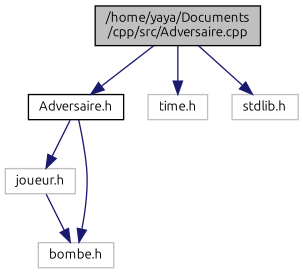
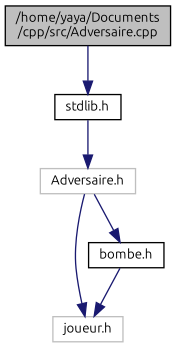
(128, 66) -> (88, 137)
(76, 107) -> (88, 181)
(178, 107) -> none
(265, 107) -> (88, 107)
(55, 212) -> (110, 286)
(76, 255) -> (126, 255)
